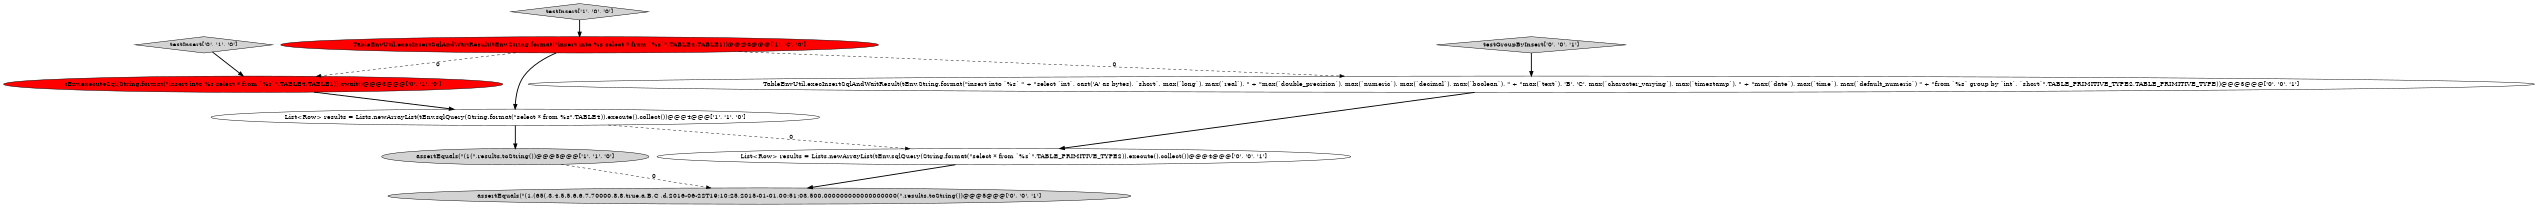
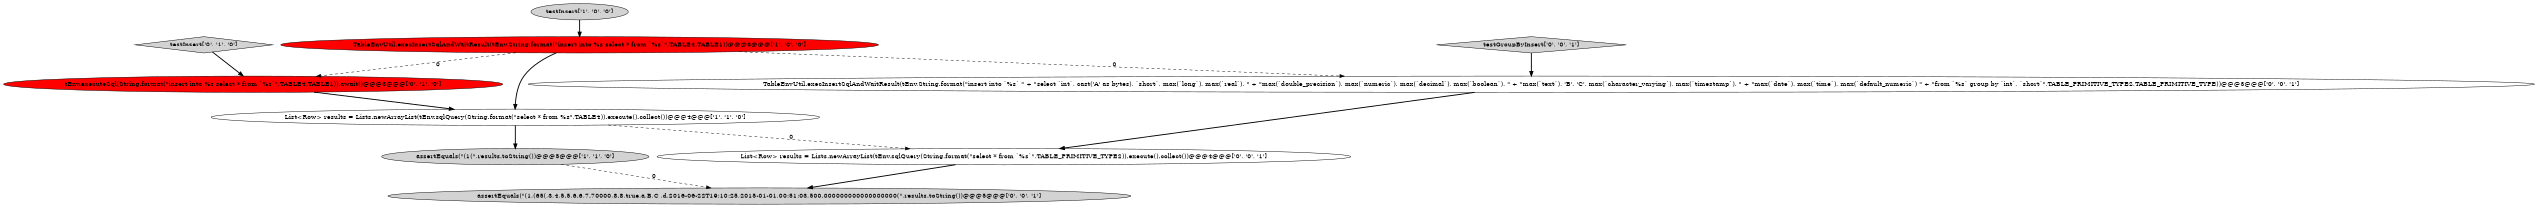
(580, 12) -> (580, 12)
